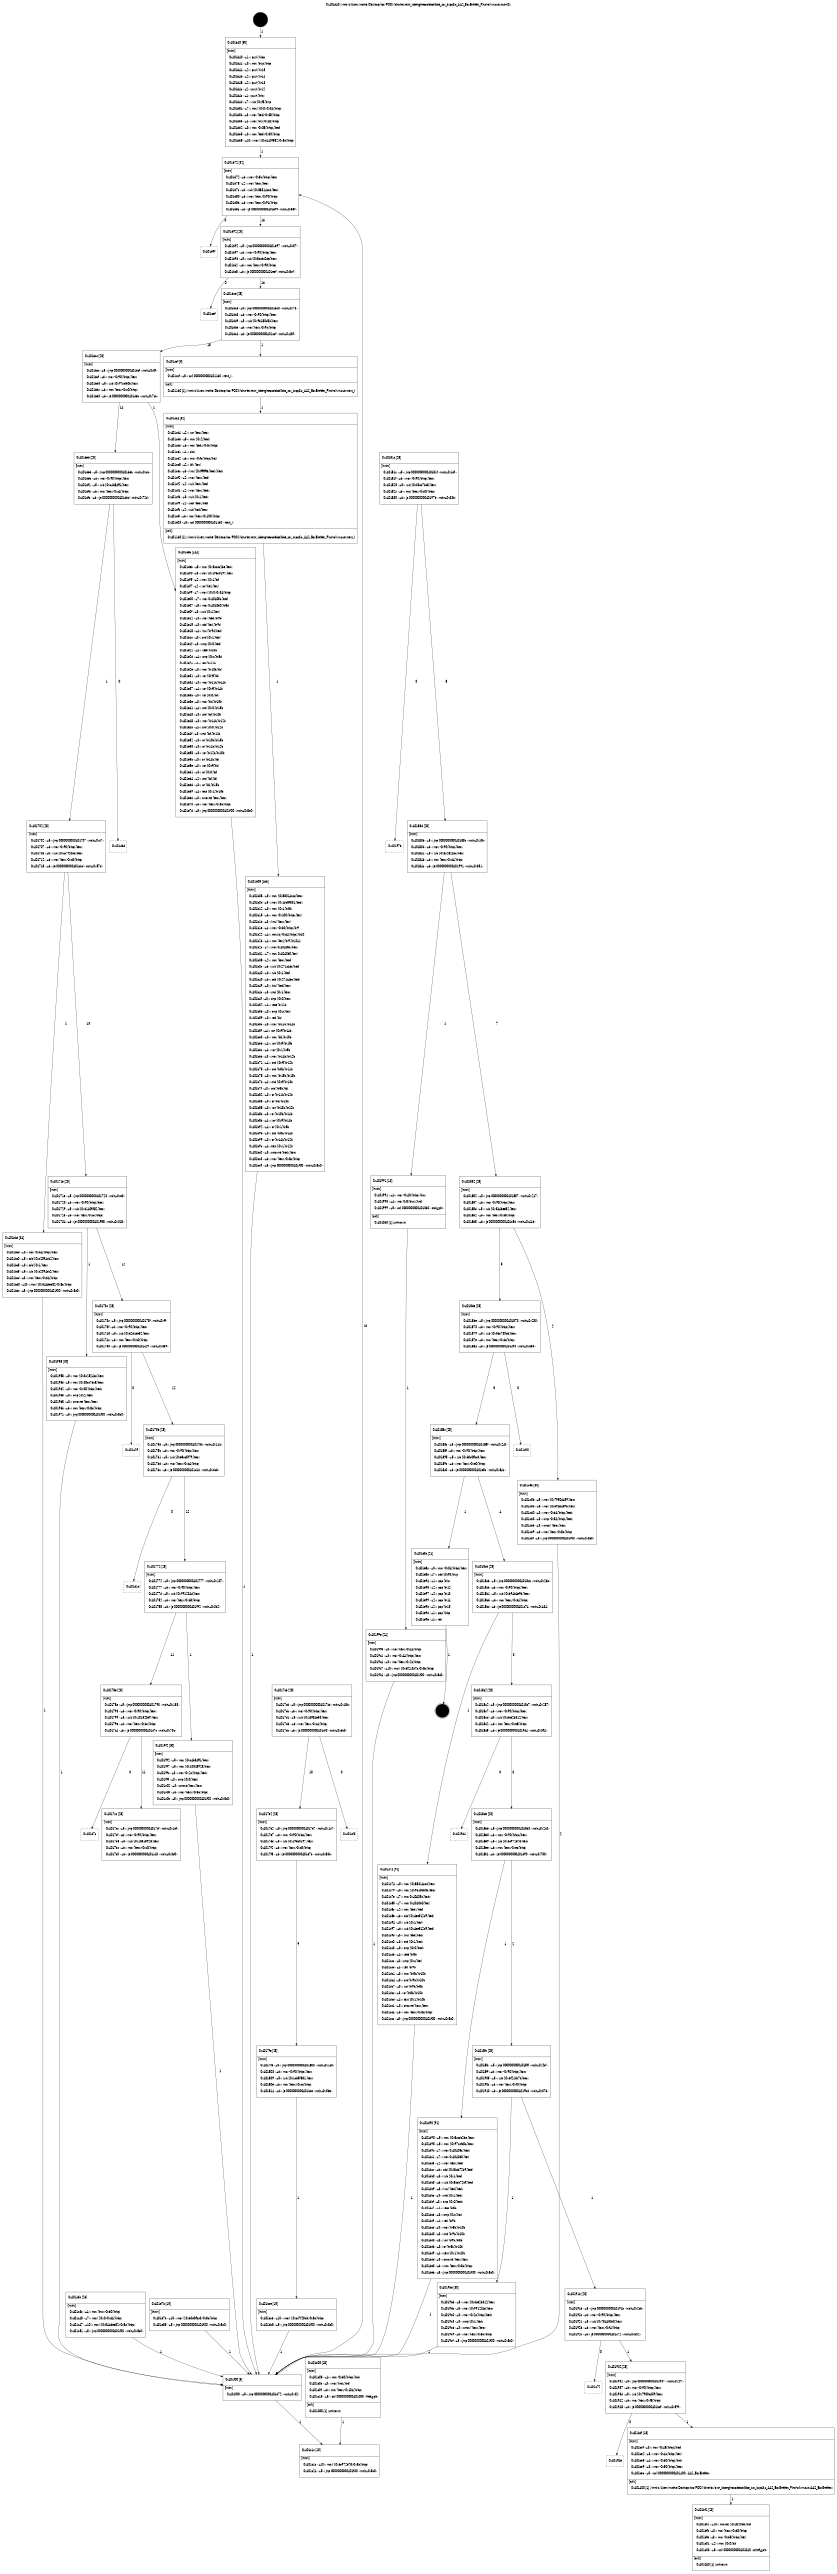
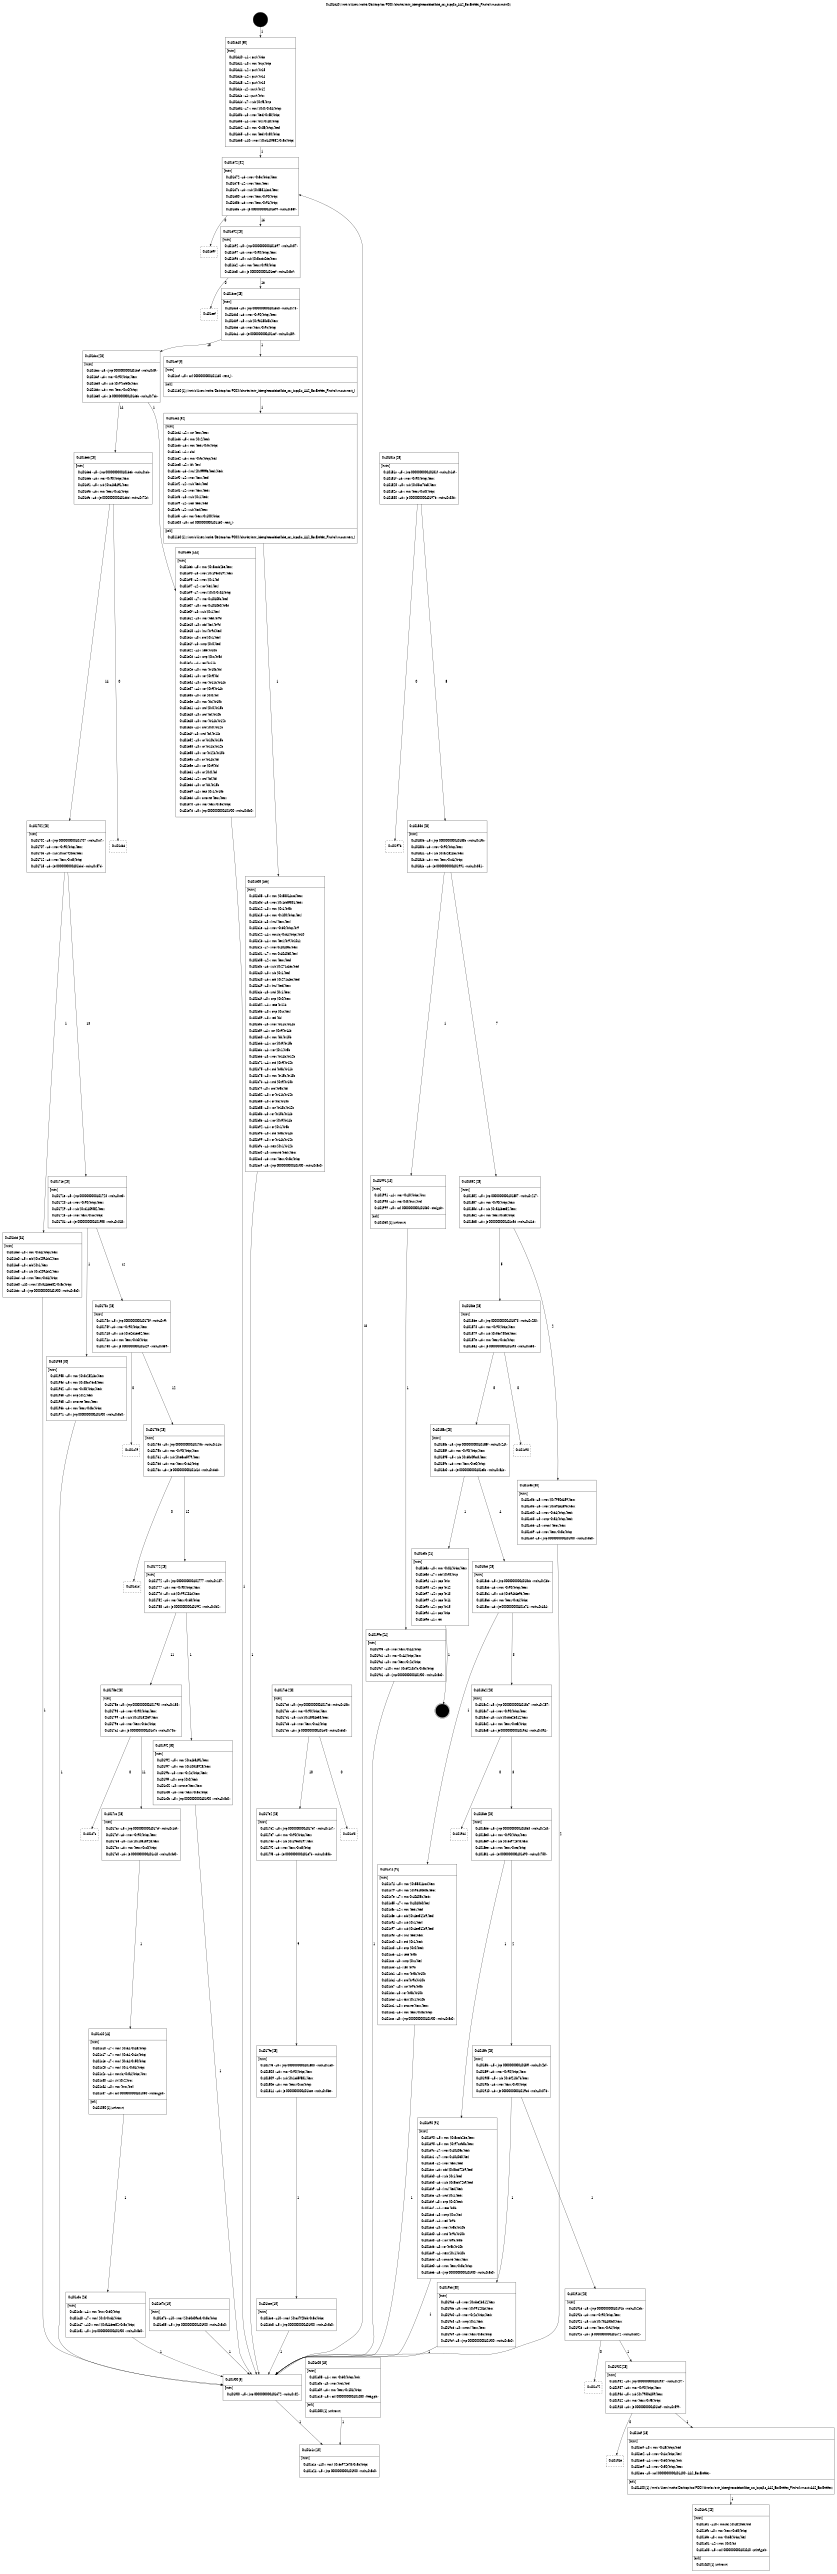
(106, 682) -> (106, 682)
none -> (128, 2071)
